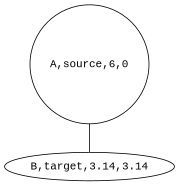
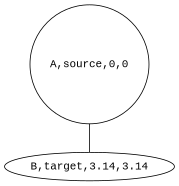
(89, 64) -> (89, 64)
